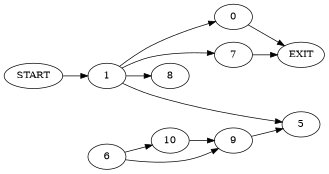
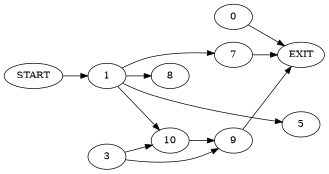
(162, 41) -> (136, 106)
(264, 133) -> (265, 101)
(107, 157) -> (107, 157)
